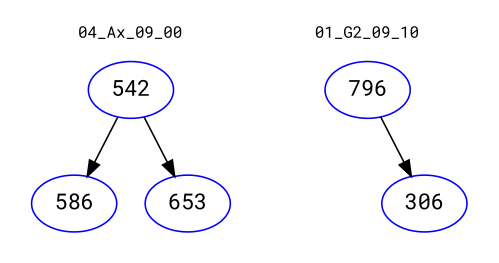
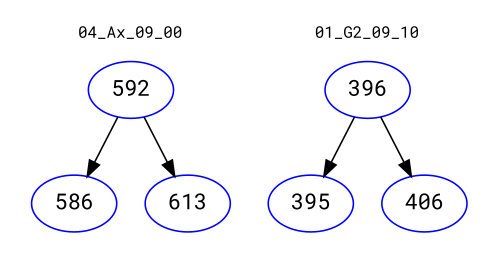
(131, 90) -> (131, 90)
(368, 90) -> (368, 90)
(188, 204) -> (188, 204)
none -> (311, 204)
(424, 204) -> (424, 204)
